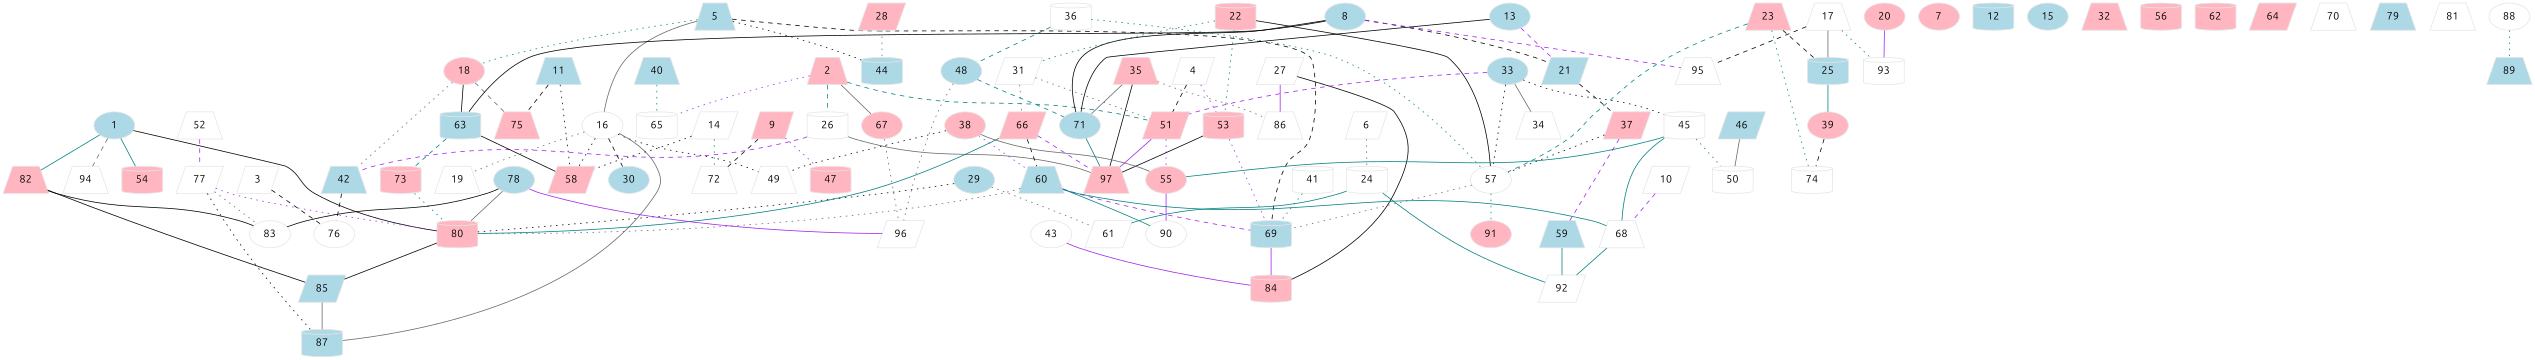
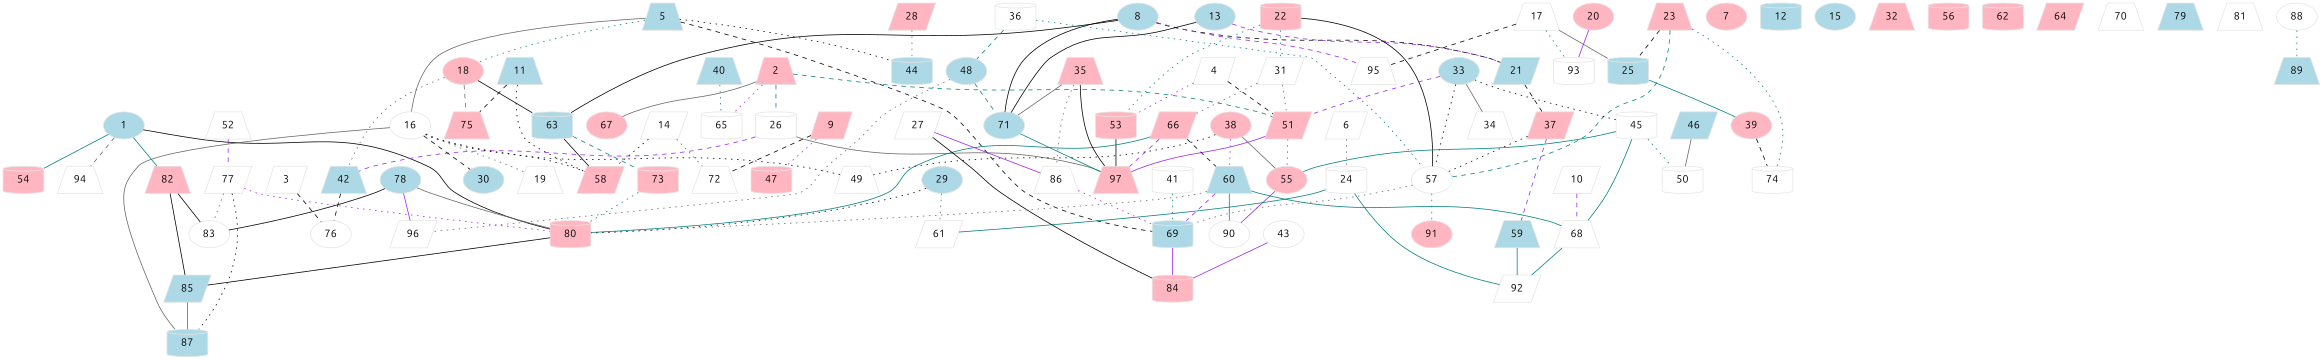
(891, 178) -> none
(1247, 180) -> (1117, 208)
